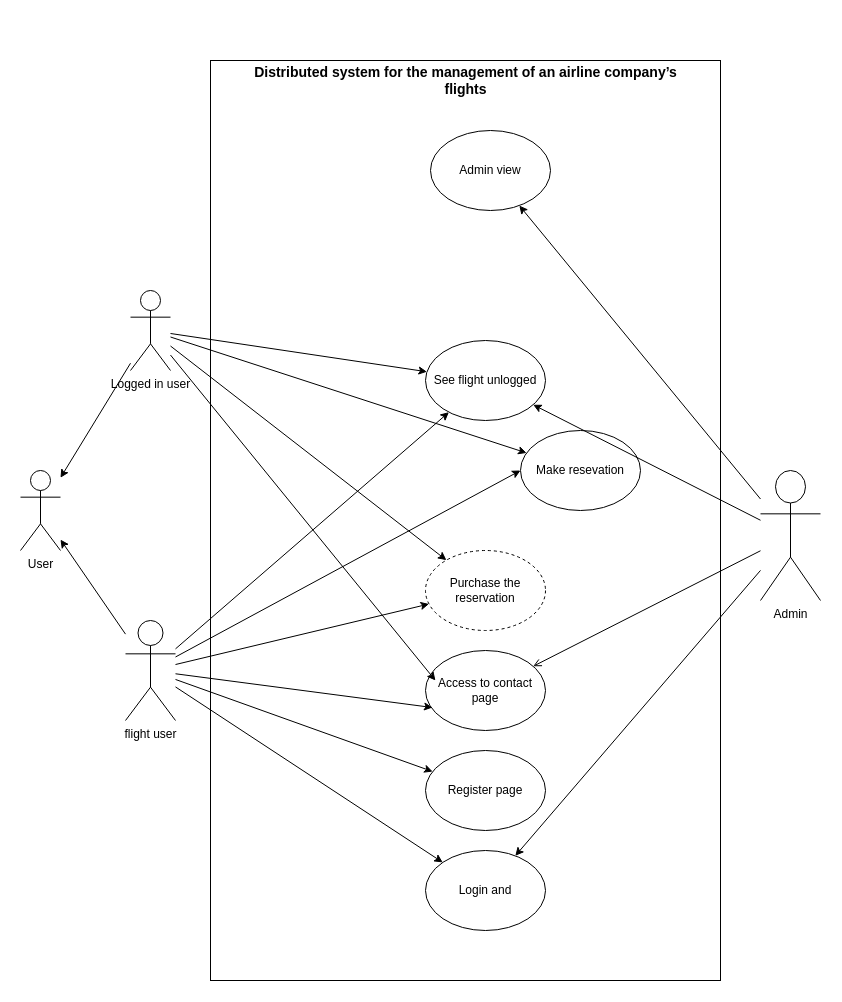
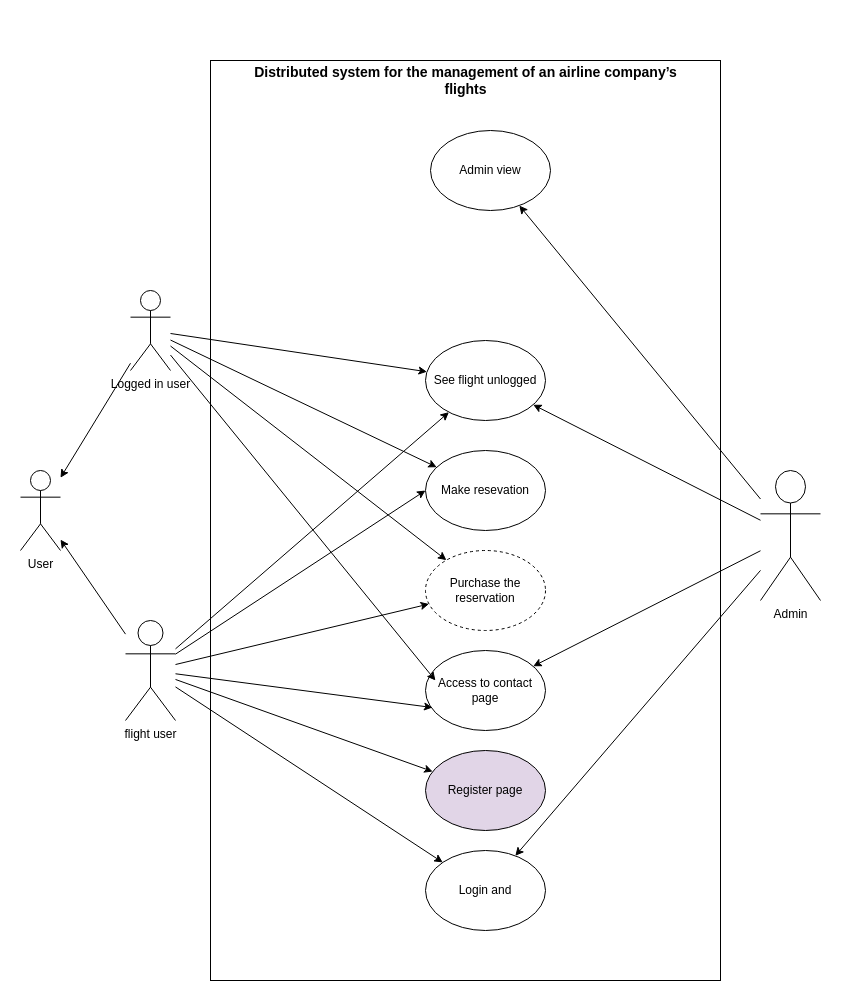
(581, 471) -> (486, 491)
(539, 663) -> (541, 662)
(486, 791) -> (486, 791)
